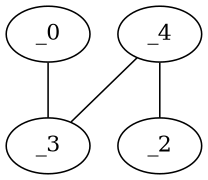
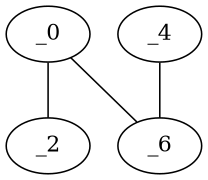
(160, 90) -> (48, 90)
(48, 146) -> (160, 146)
